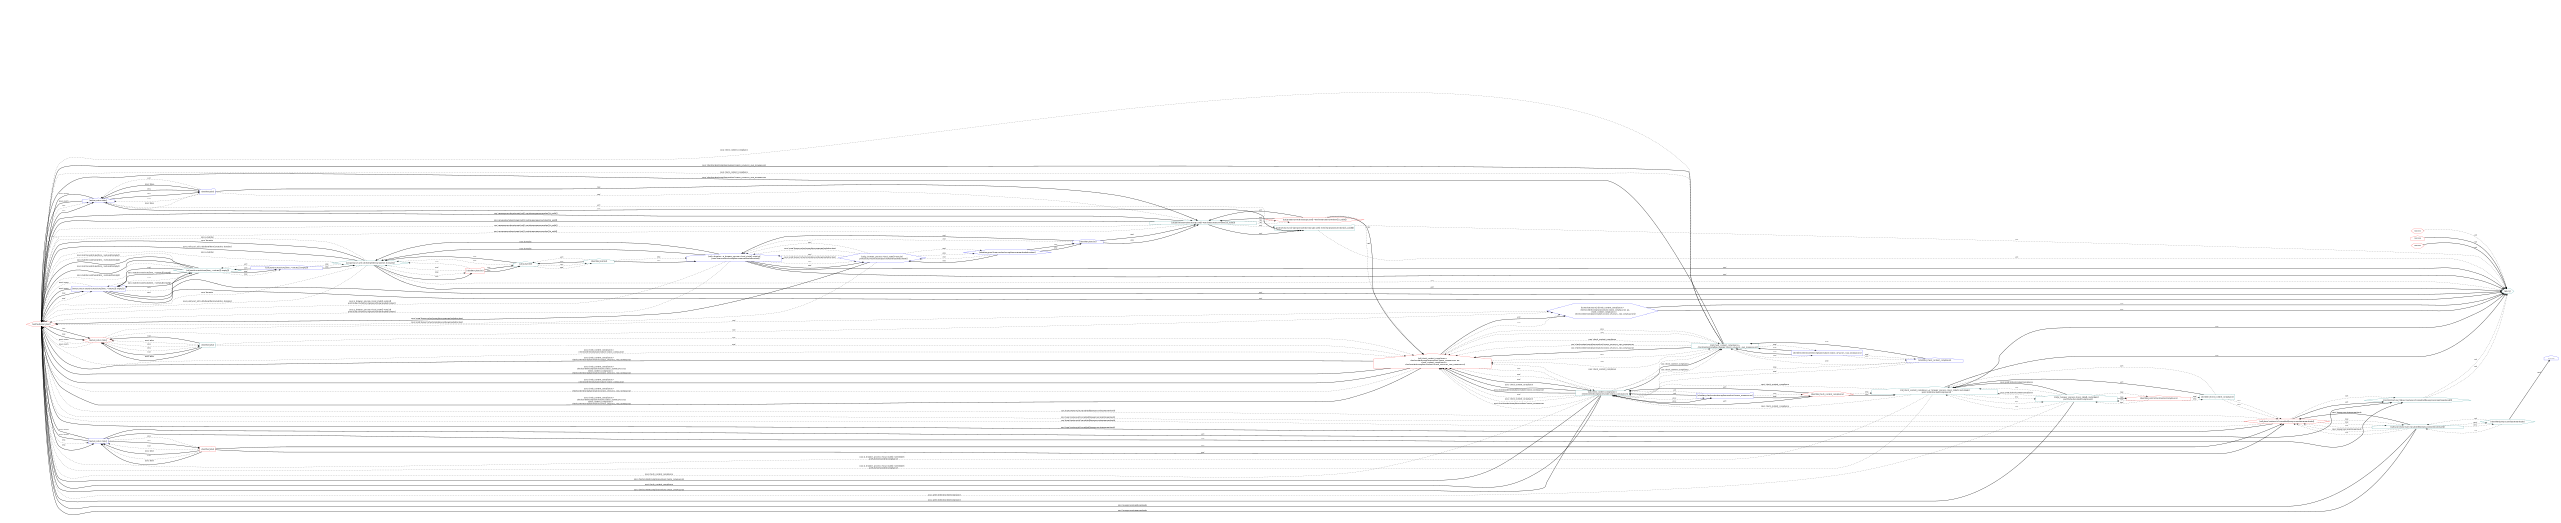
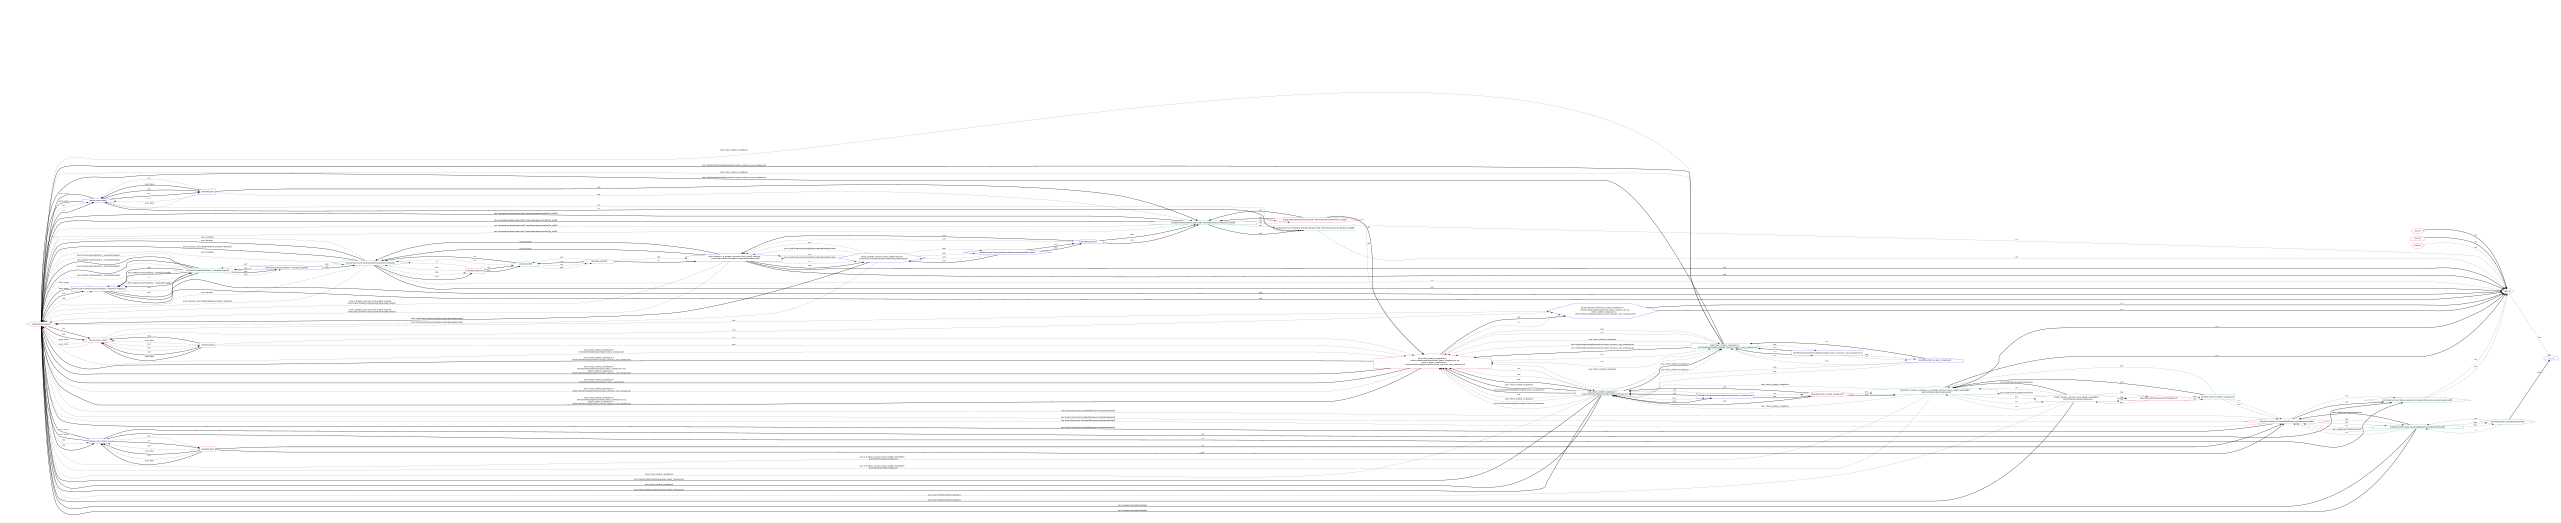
(2479, 239) -> (2479, 239)
(2474, 248) -> (2474, 248)
none -> (2529, 324)
